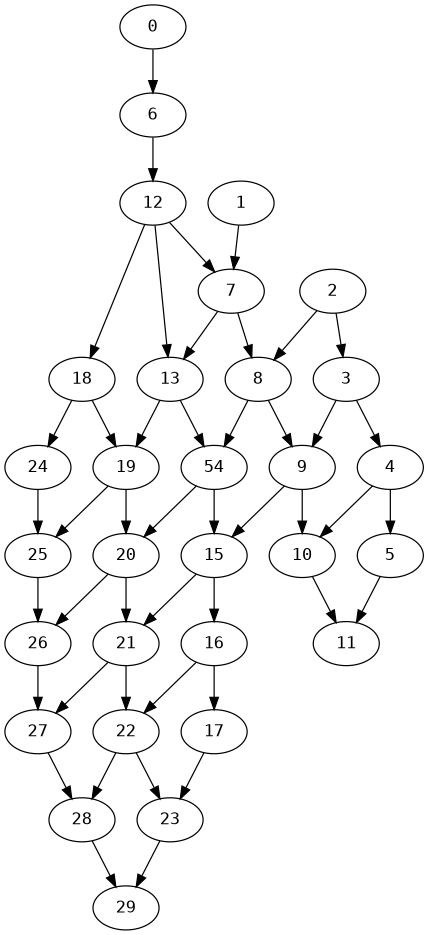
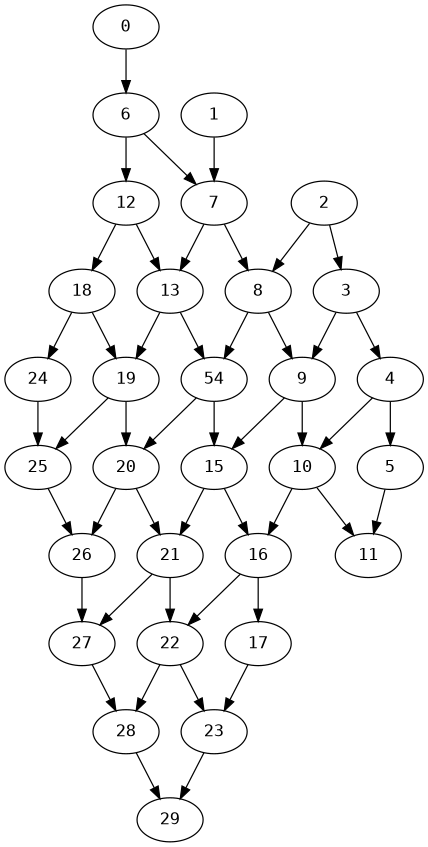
(188, 243) -> (166, 155)
none -> (283, 506)
